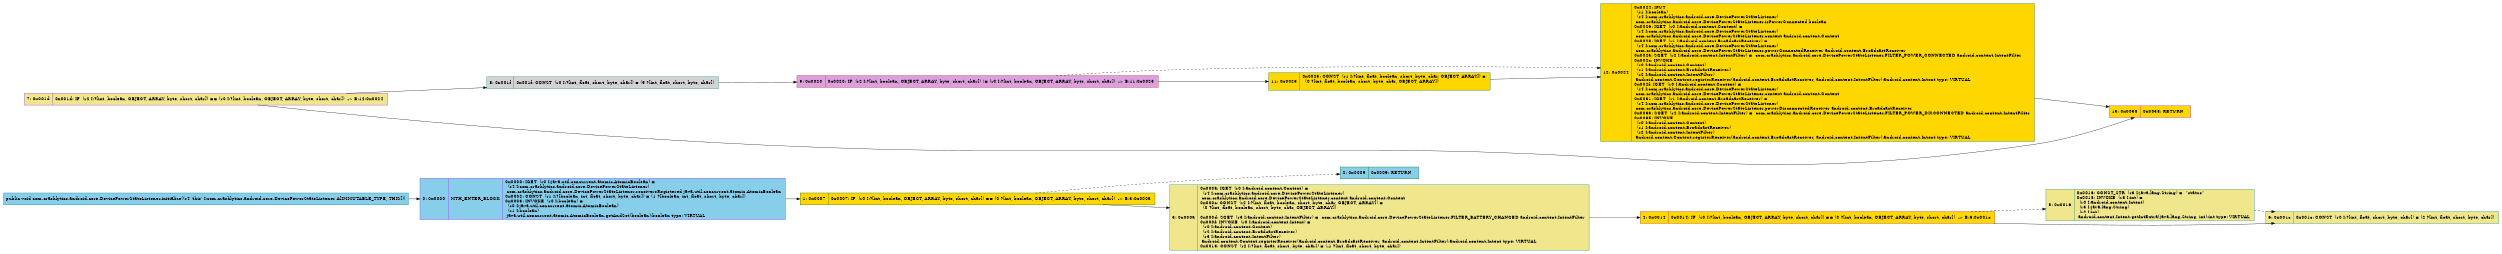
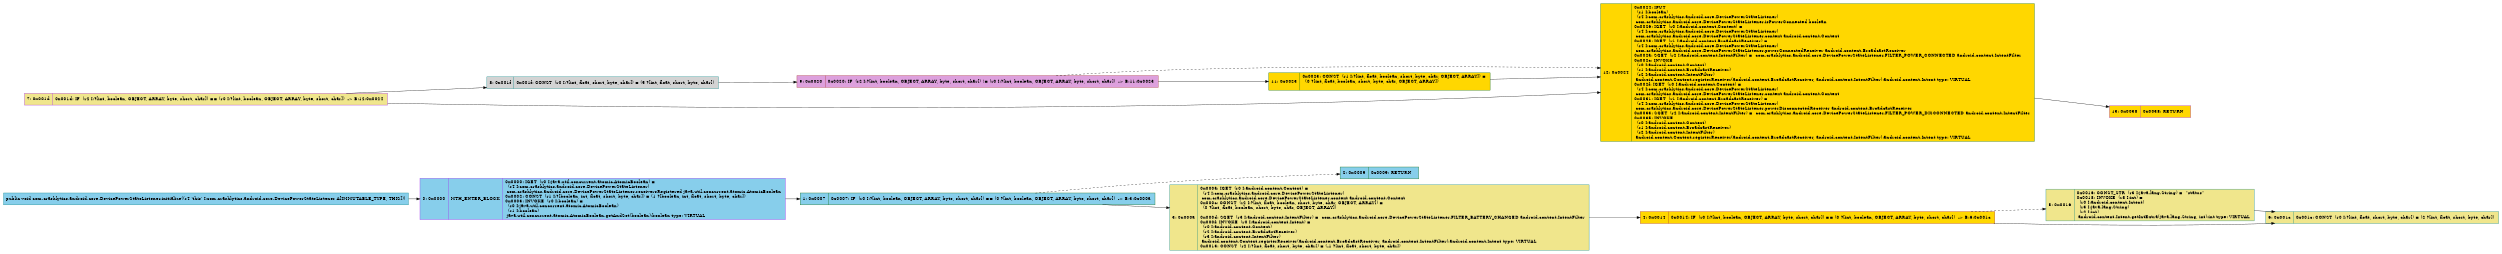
(1196, 150) -> (993, 107)
(978, 199) -> (978, 199)
(2263, 211) -> (2263, 211)
